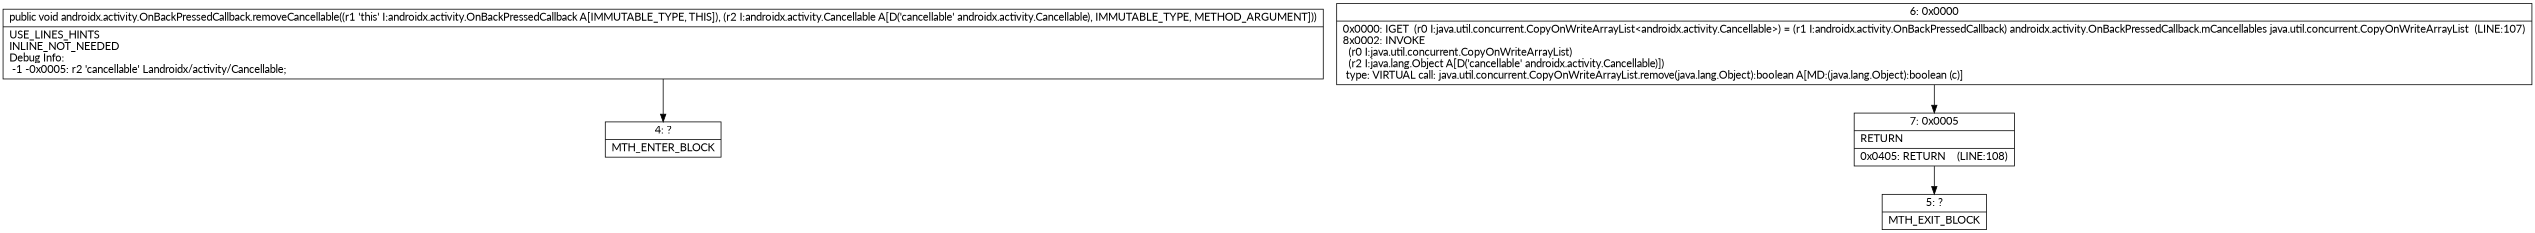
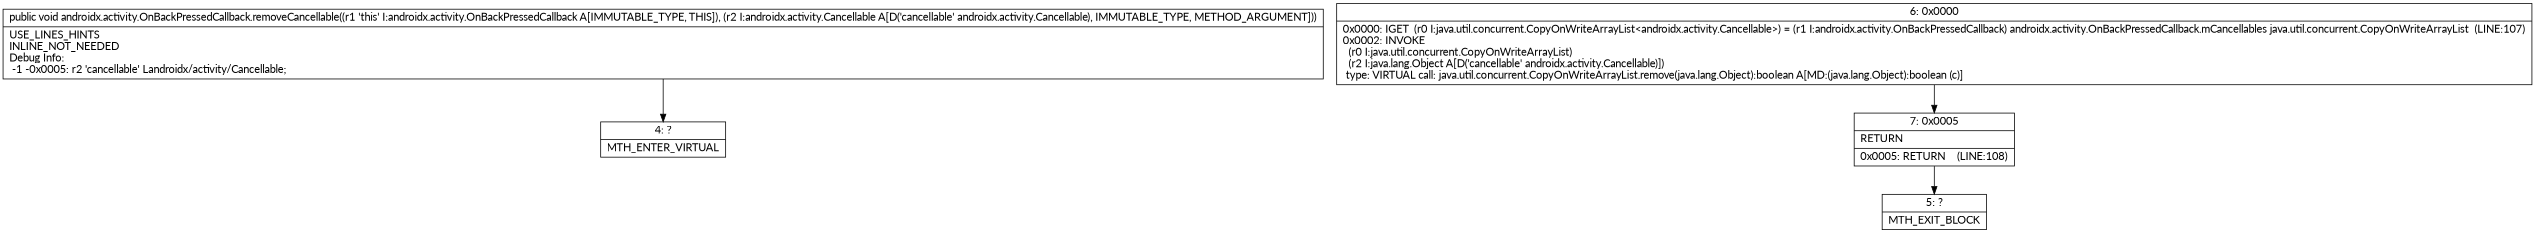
(1387, 41) -> (1387, 41)
(663, 148) -> (663, 148)
(1934, 157) -> (1934, 157)
